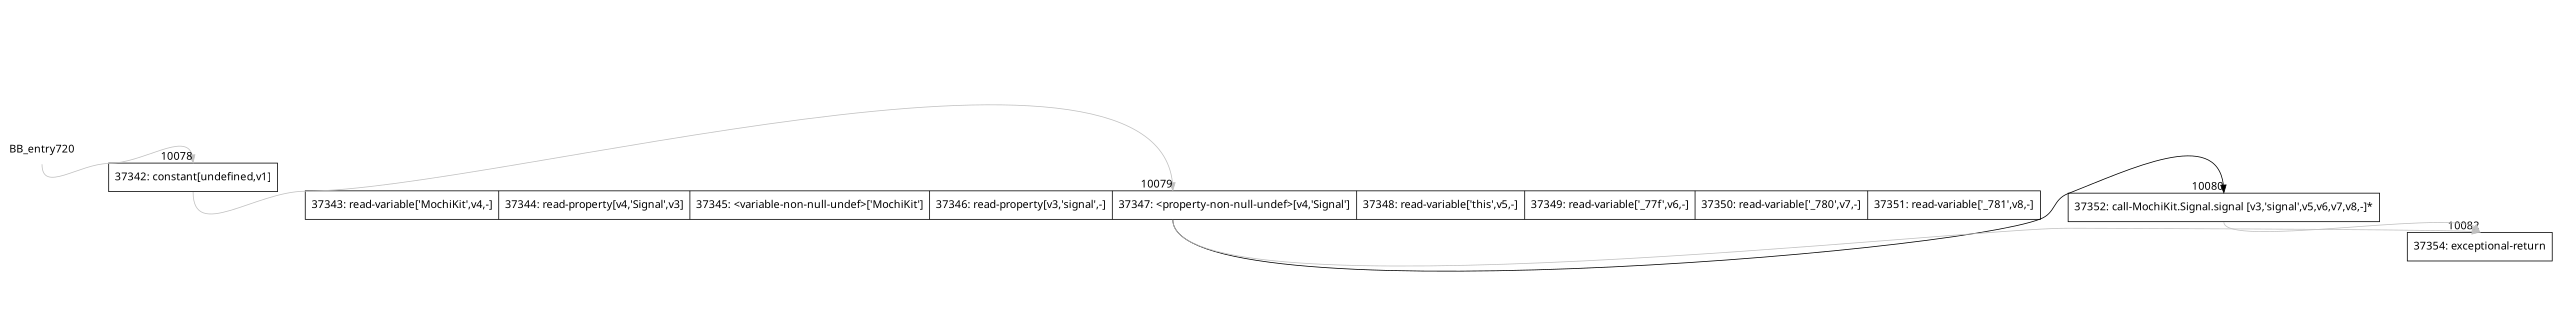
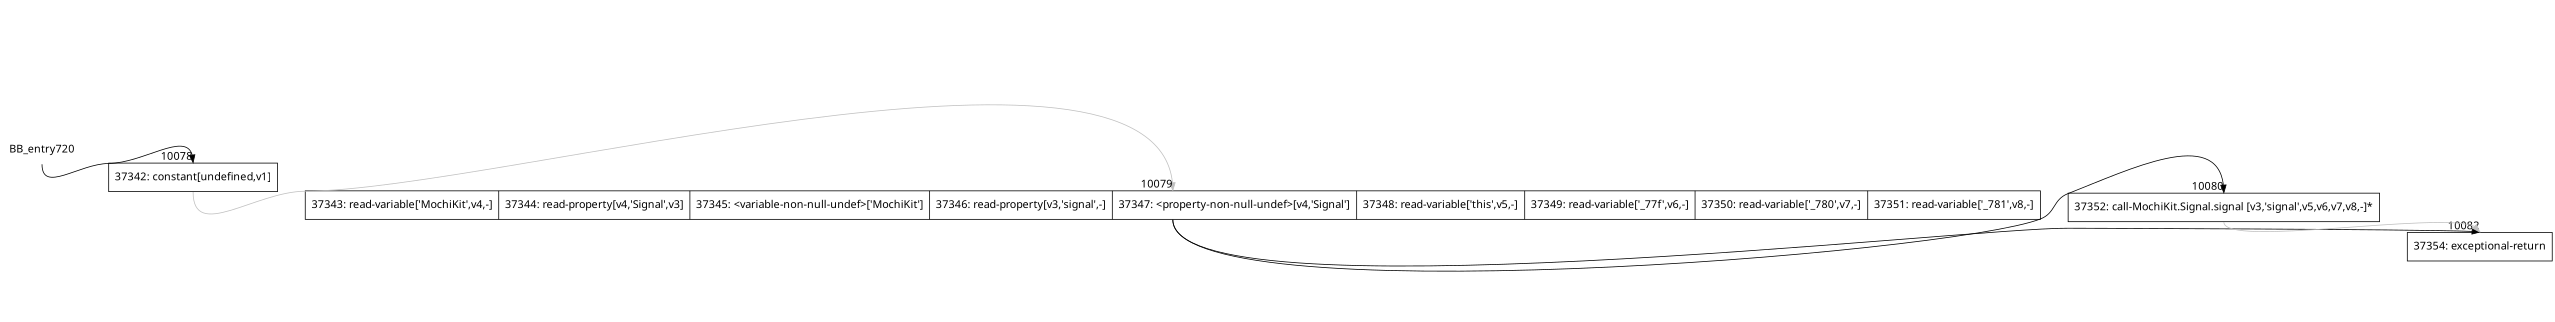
(115, 163) -> (115, 163)
(1817, 246) -> (1817, 246)
